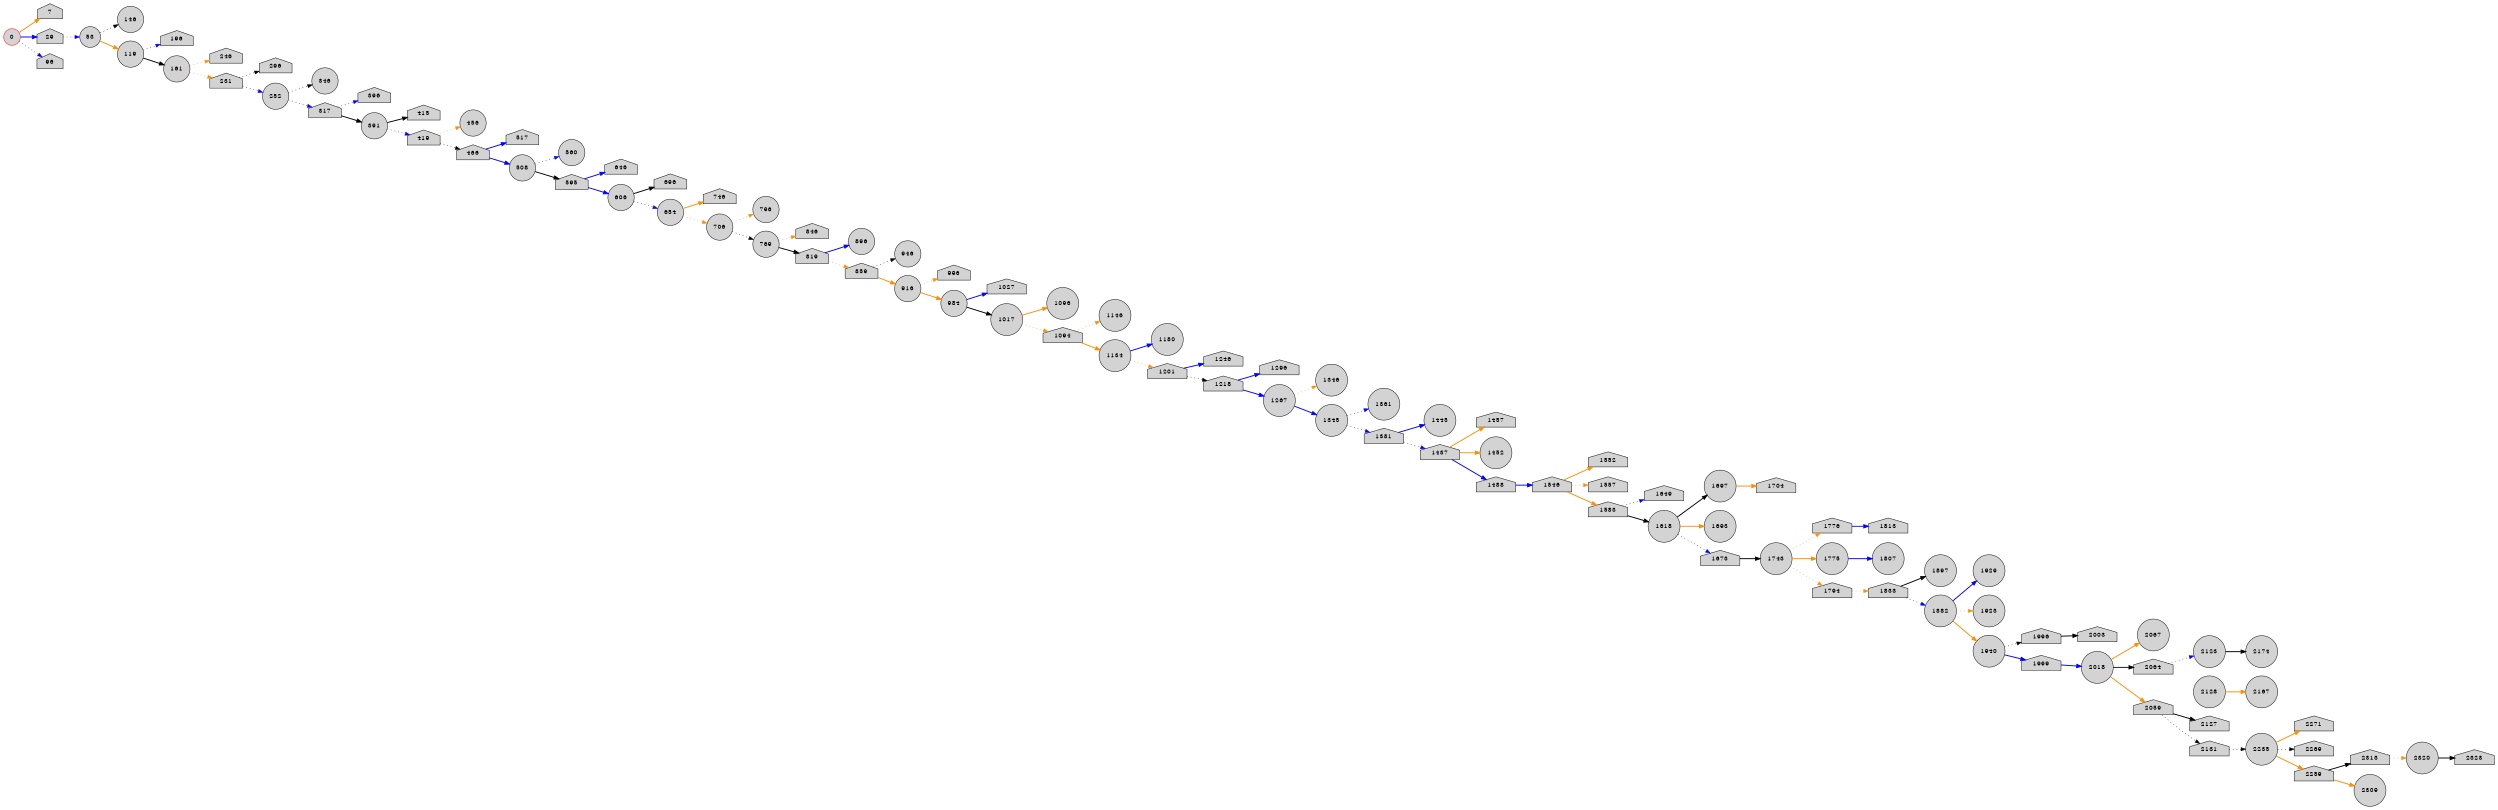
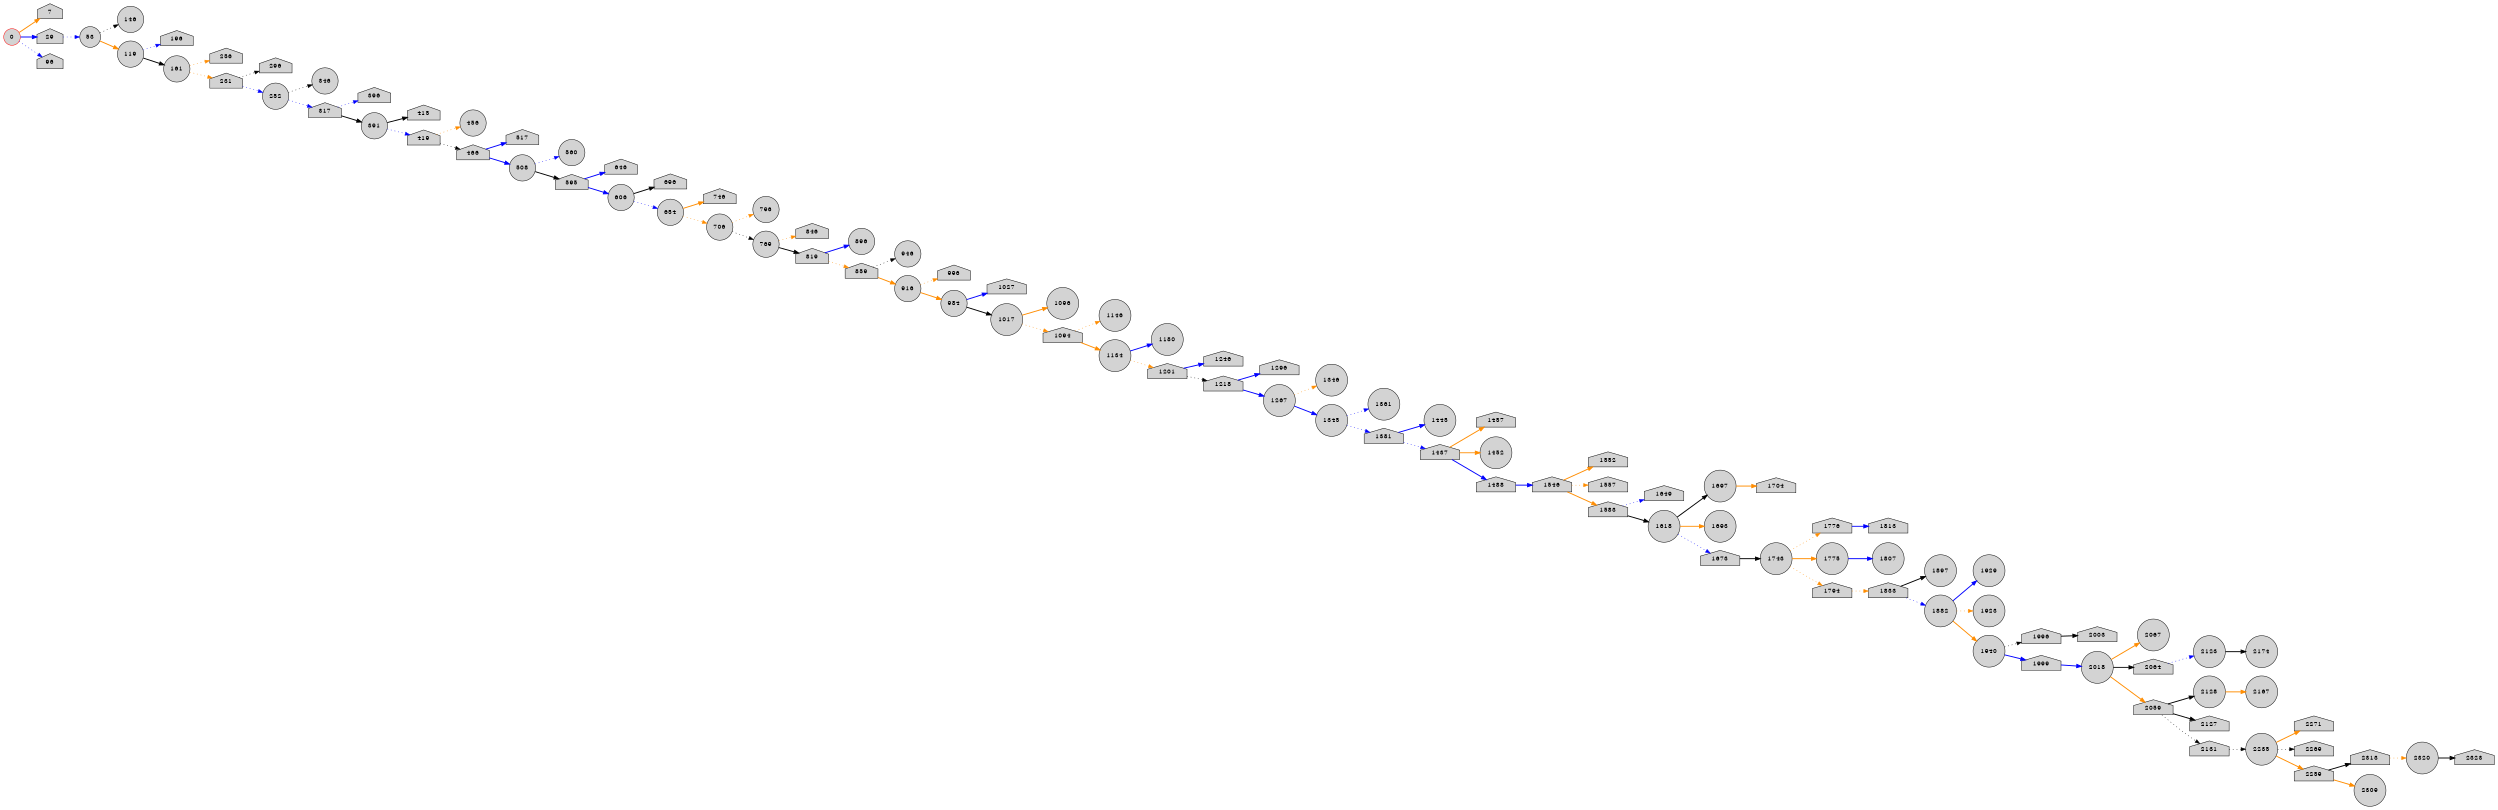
(226, 56) -> (226, 56)
none -> (2179, 701)
